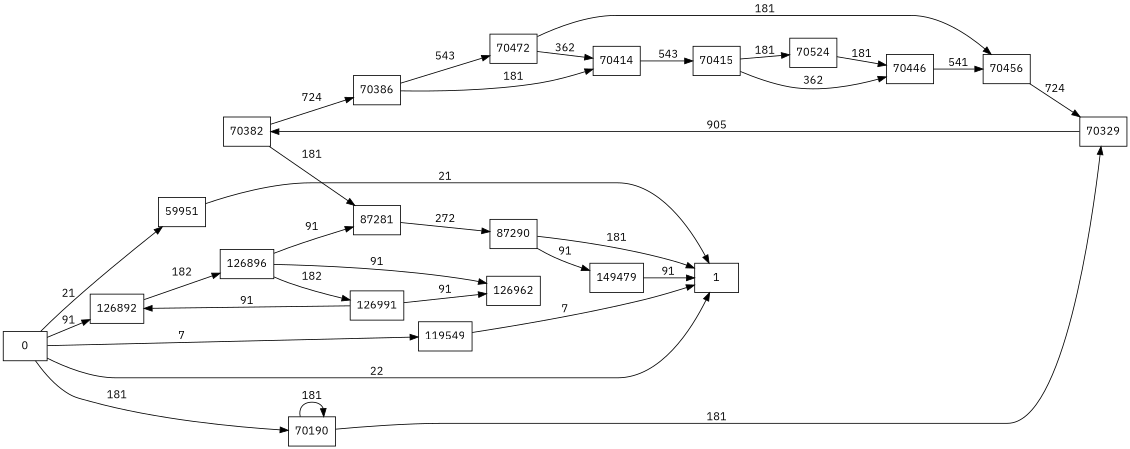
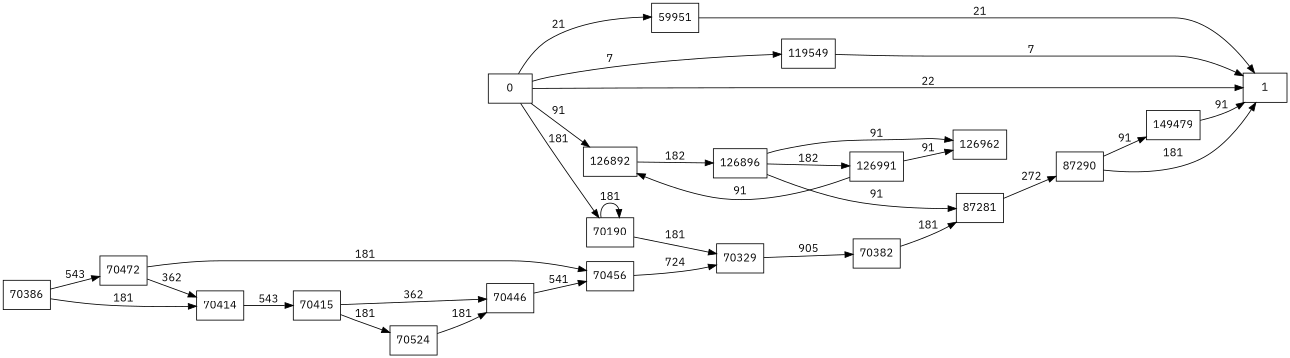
(308, 112) -> none
